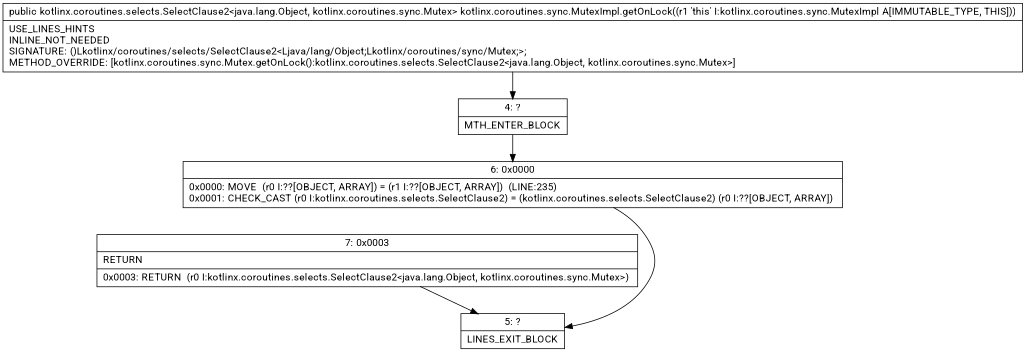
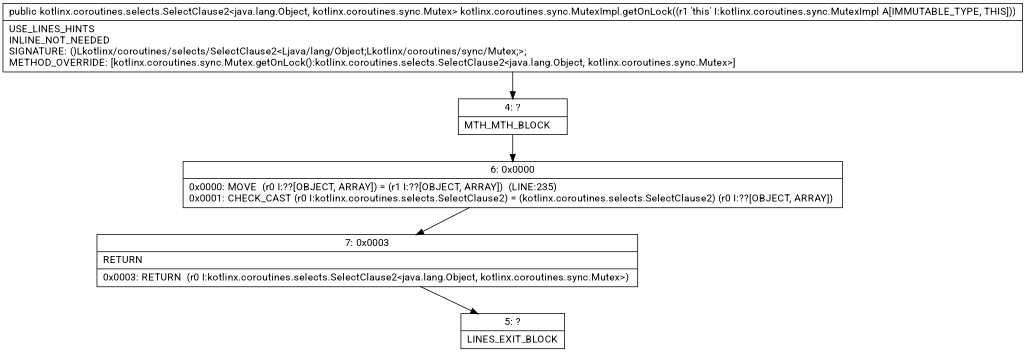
(513, 125) -> (508, 125)
(649, 281) -> (446, 219)
